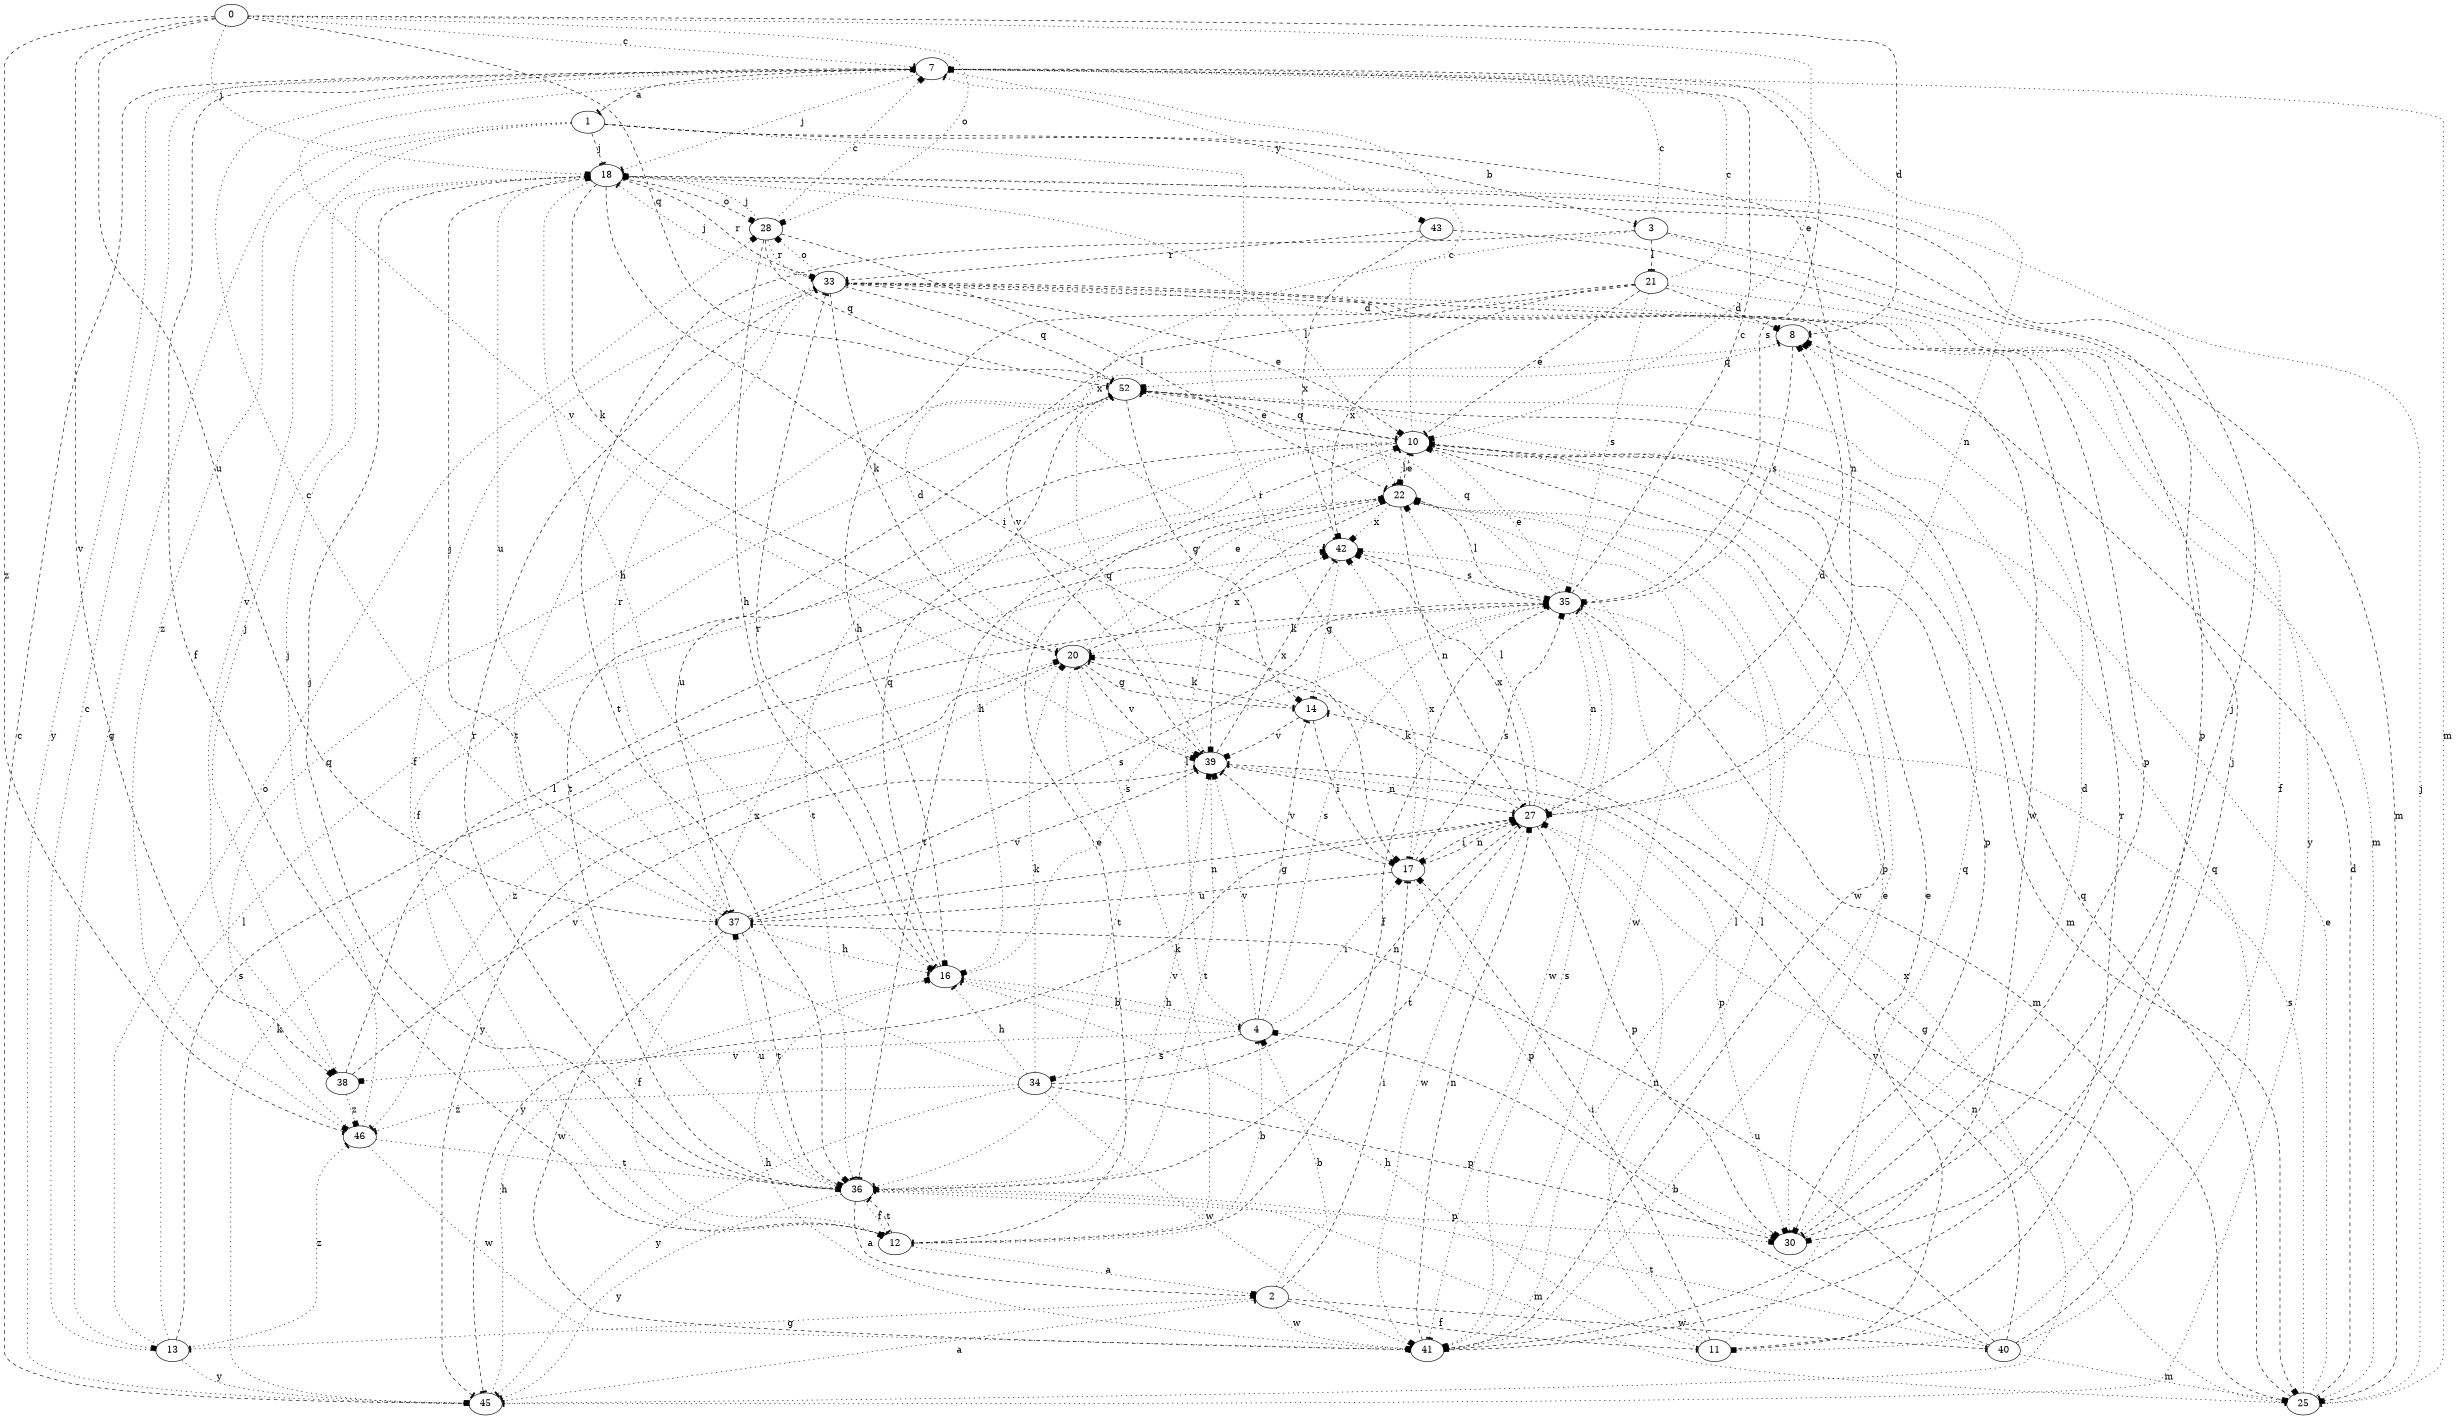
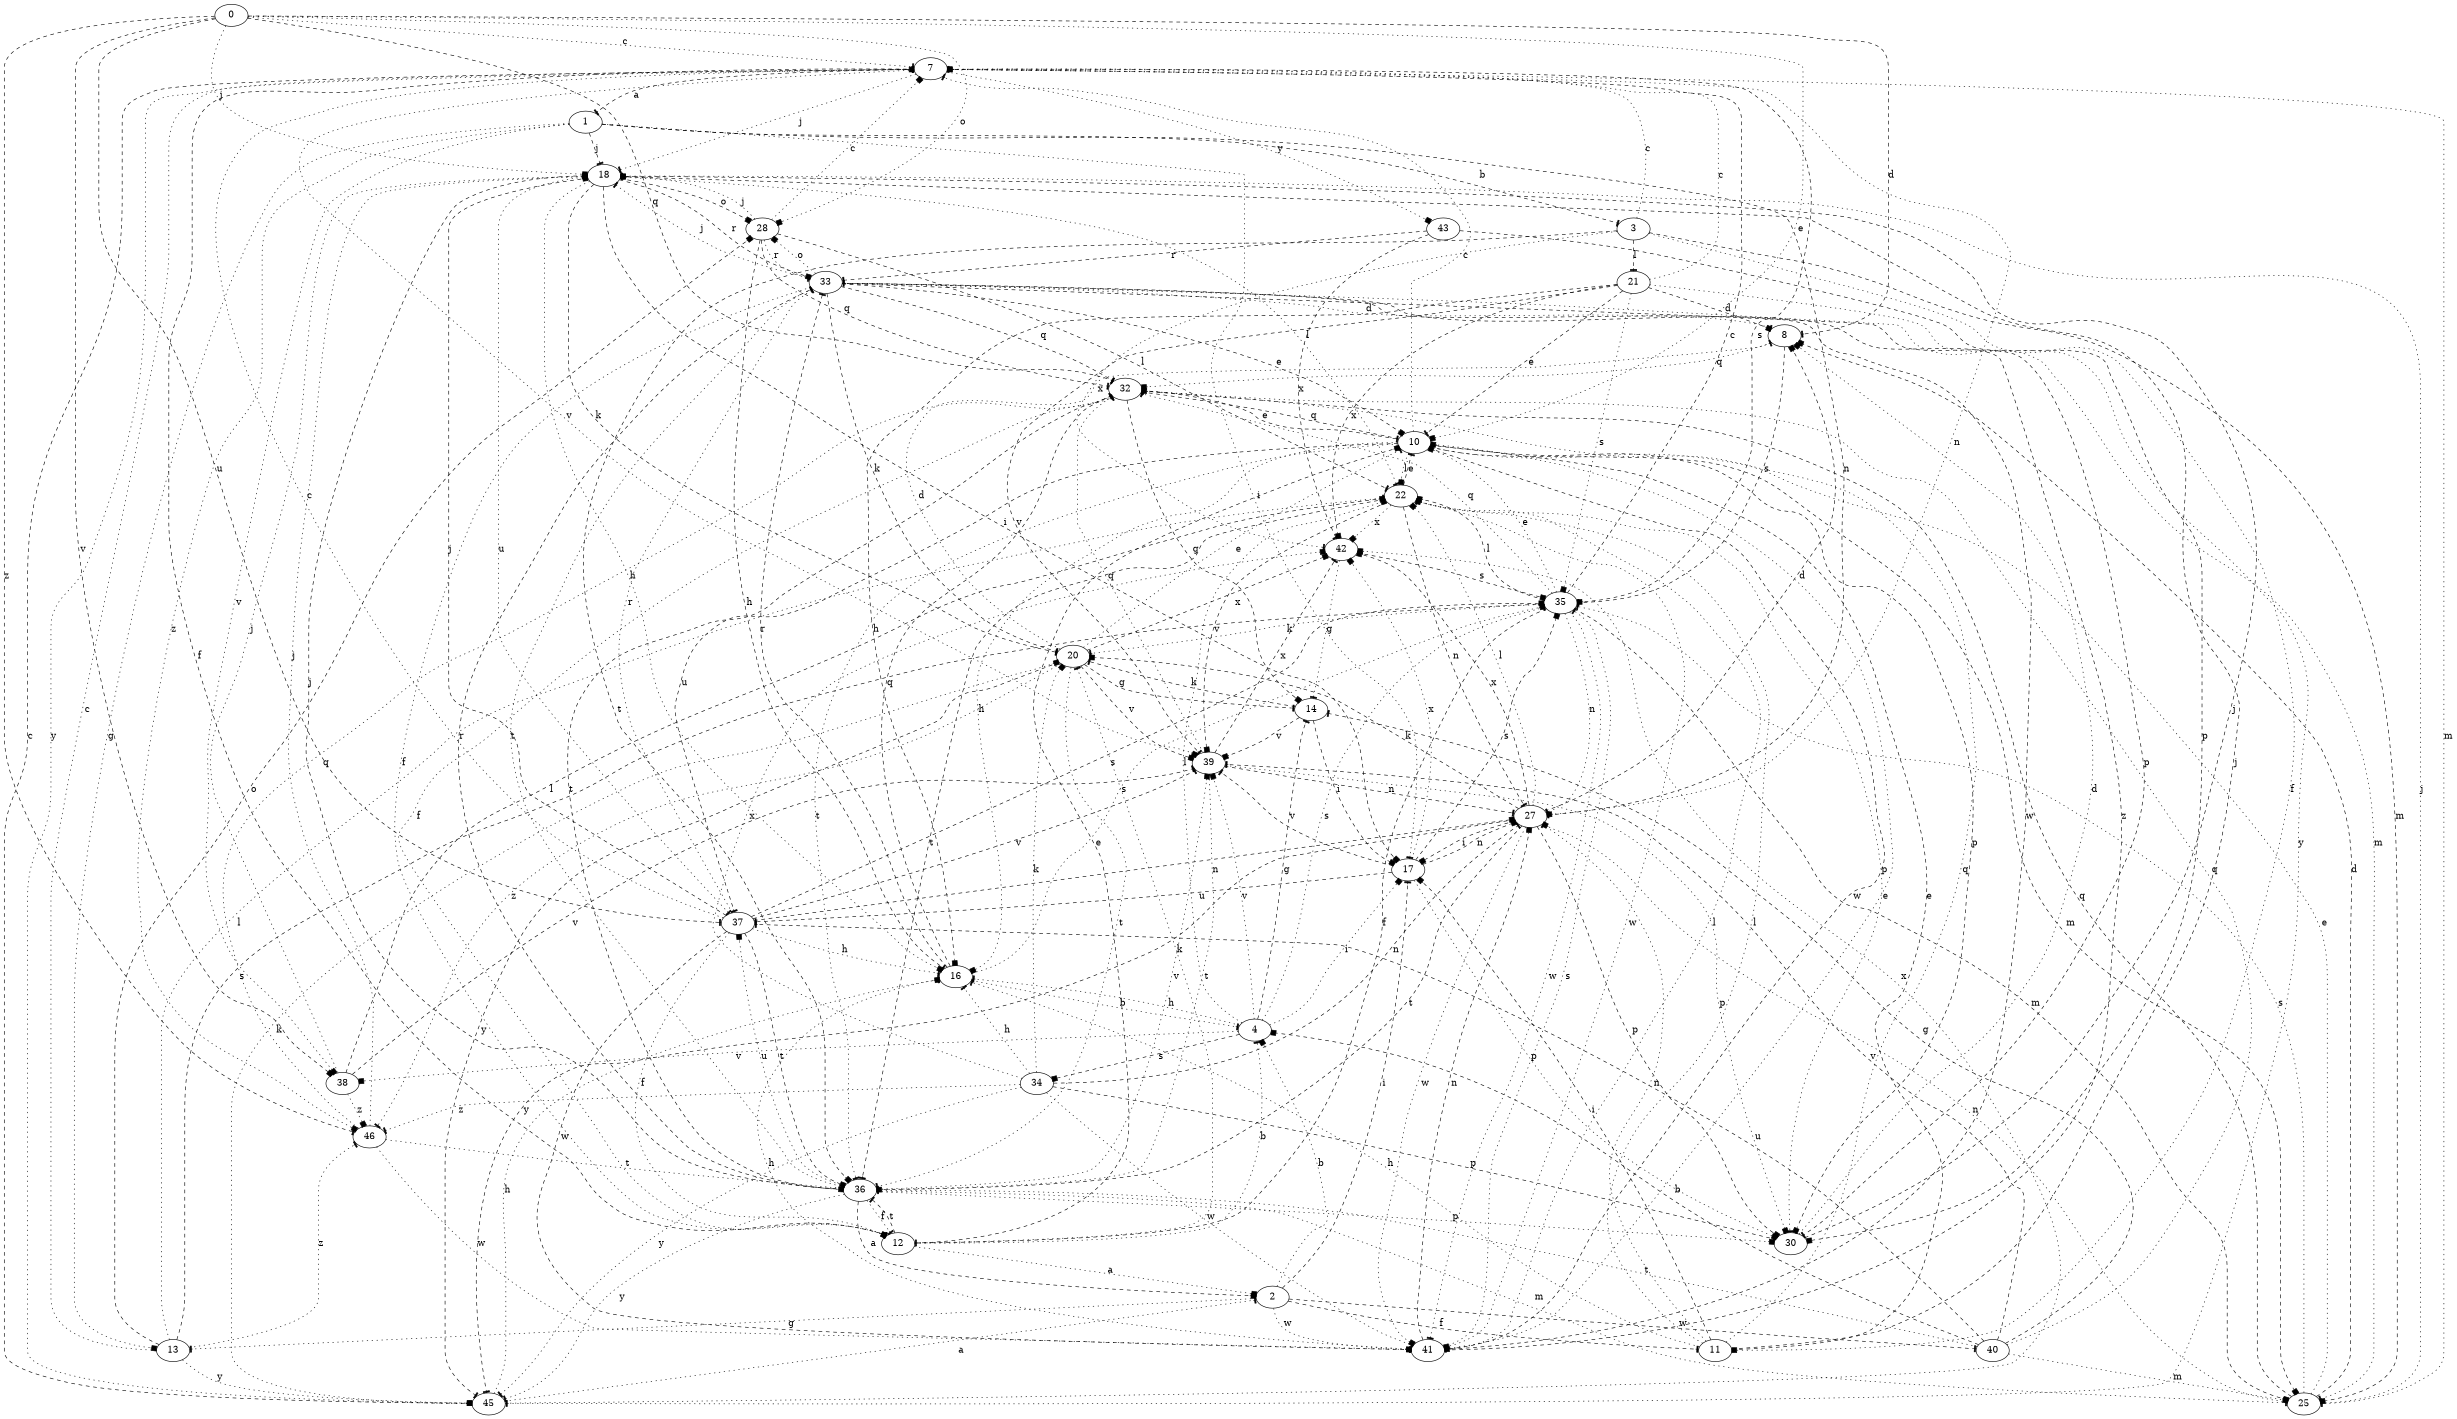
(1125, 389) -> (1125, 389)
(295, 731) -> (269, 761)
(2122, 816) -> (2124, 816)
